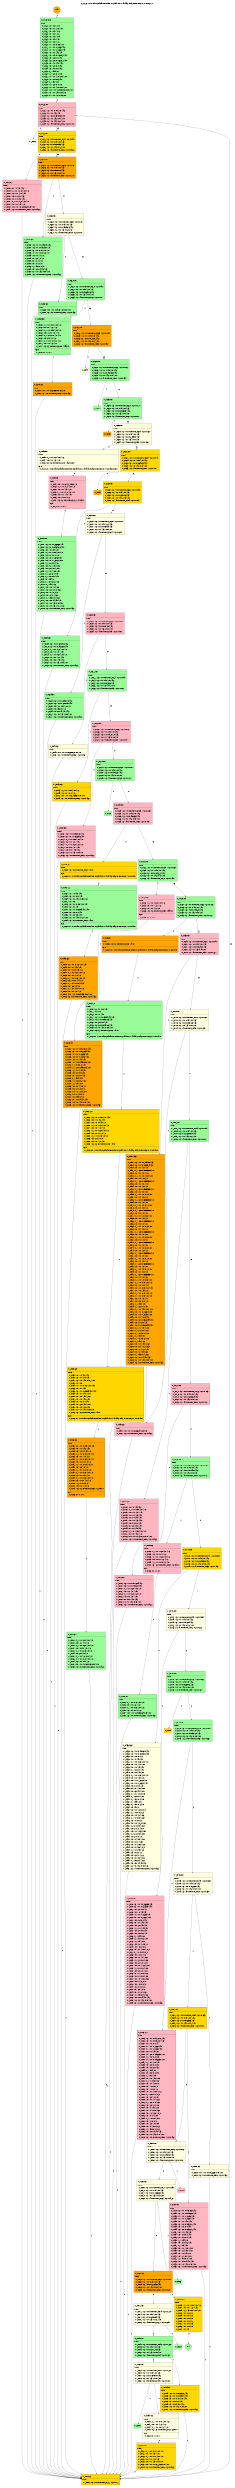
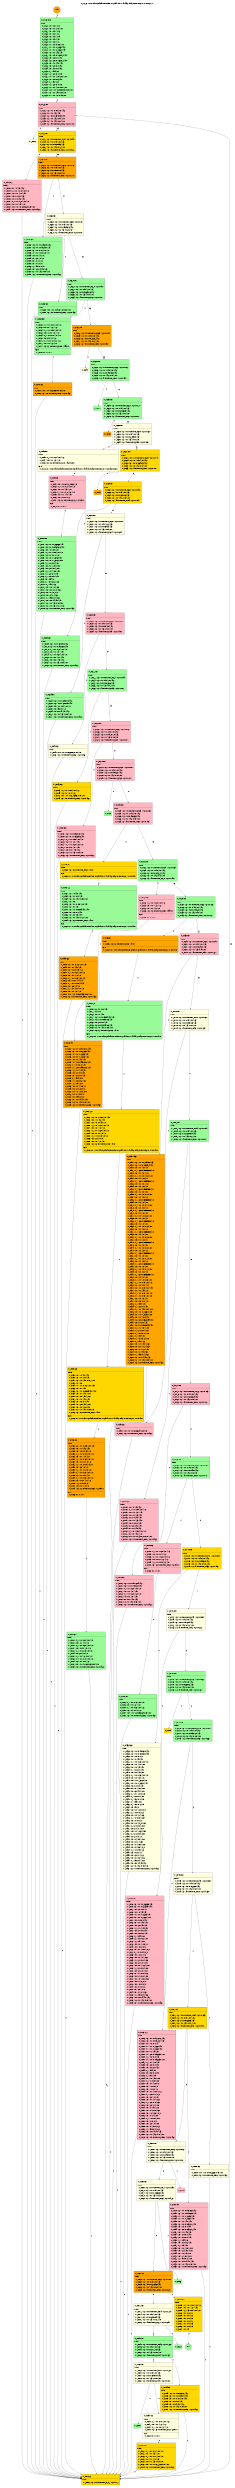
(115, 770) -> (115, 770)
